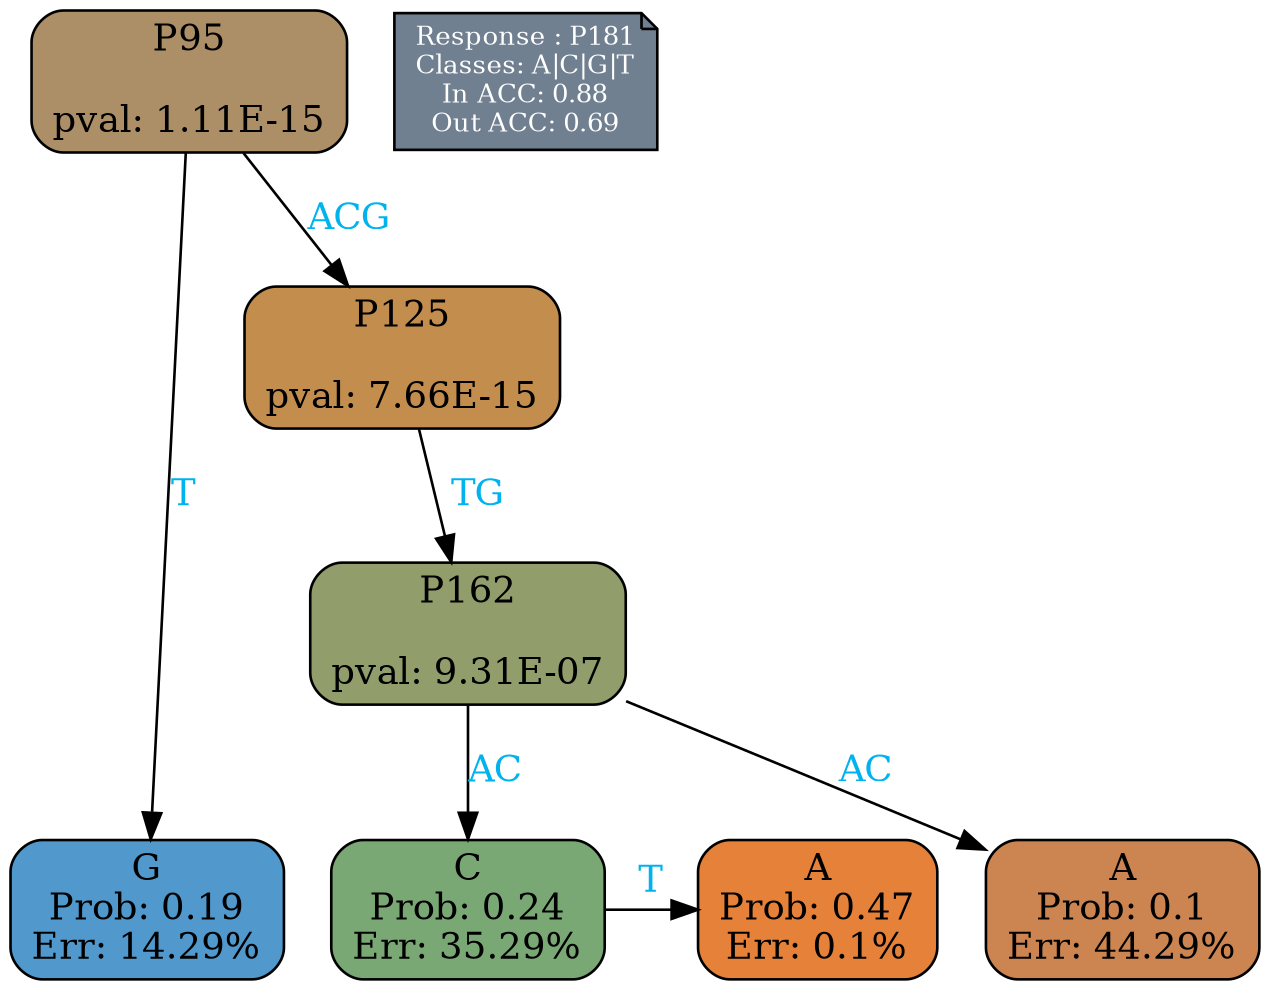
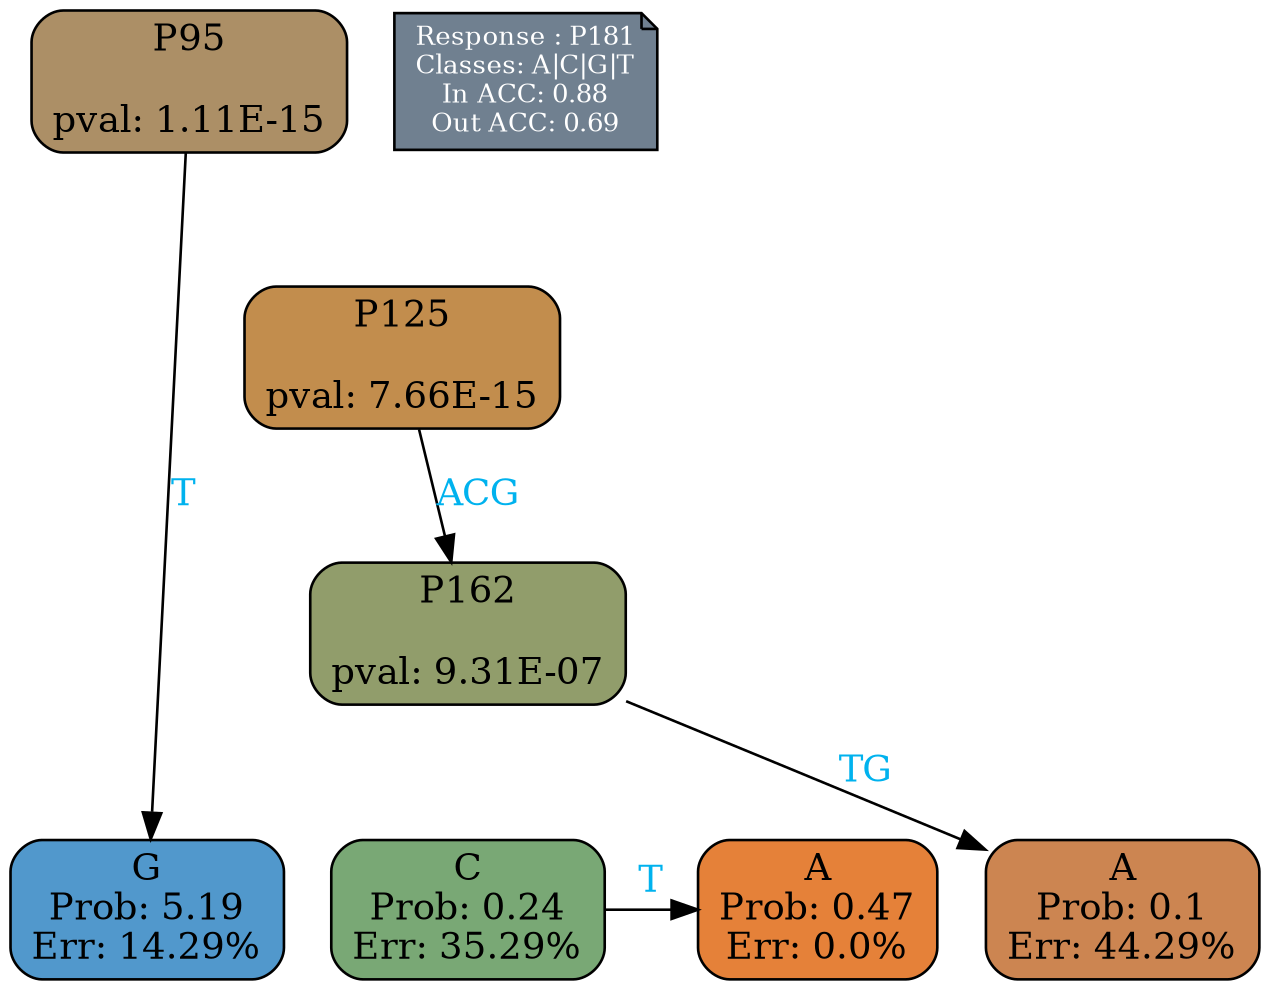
(288, 209) -> none
(479, 496) -> (479, 496)
(468, 759) -> none
(866, 772) -> (866, 772)
(147, 910) -> (147, 910)
(818, 910) -> (818, 910)
